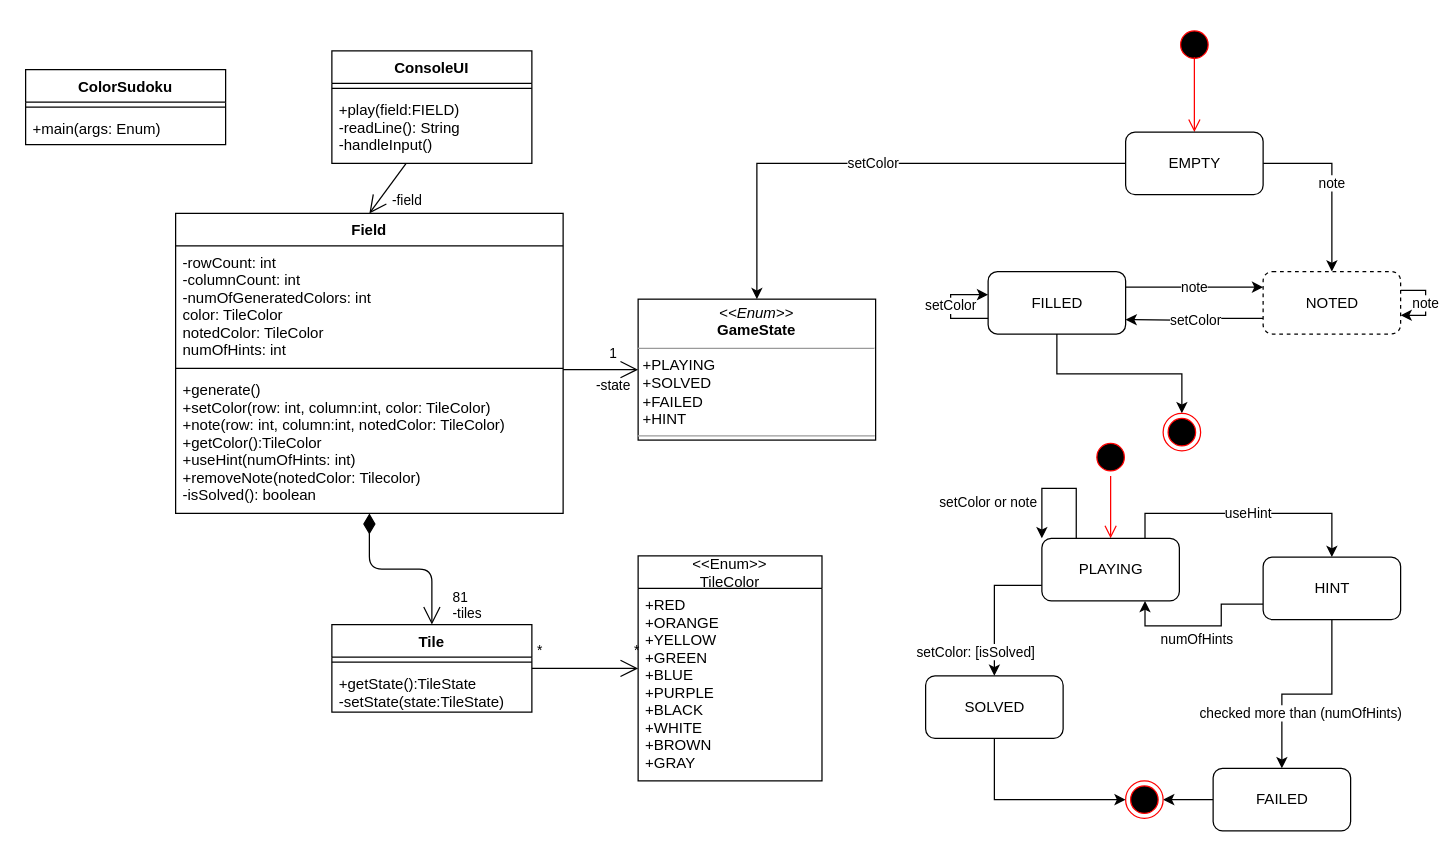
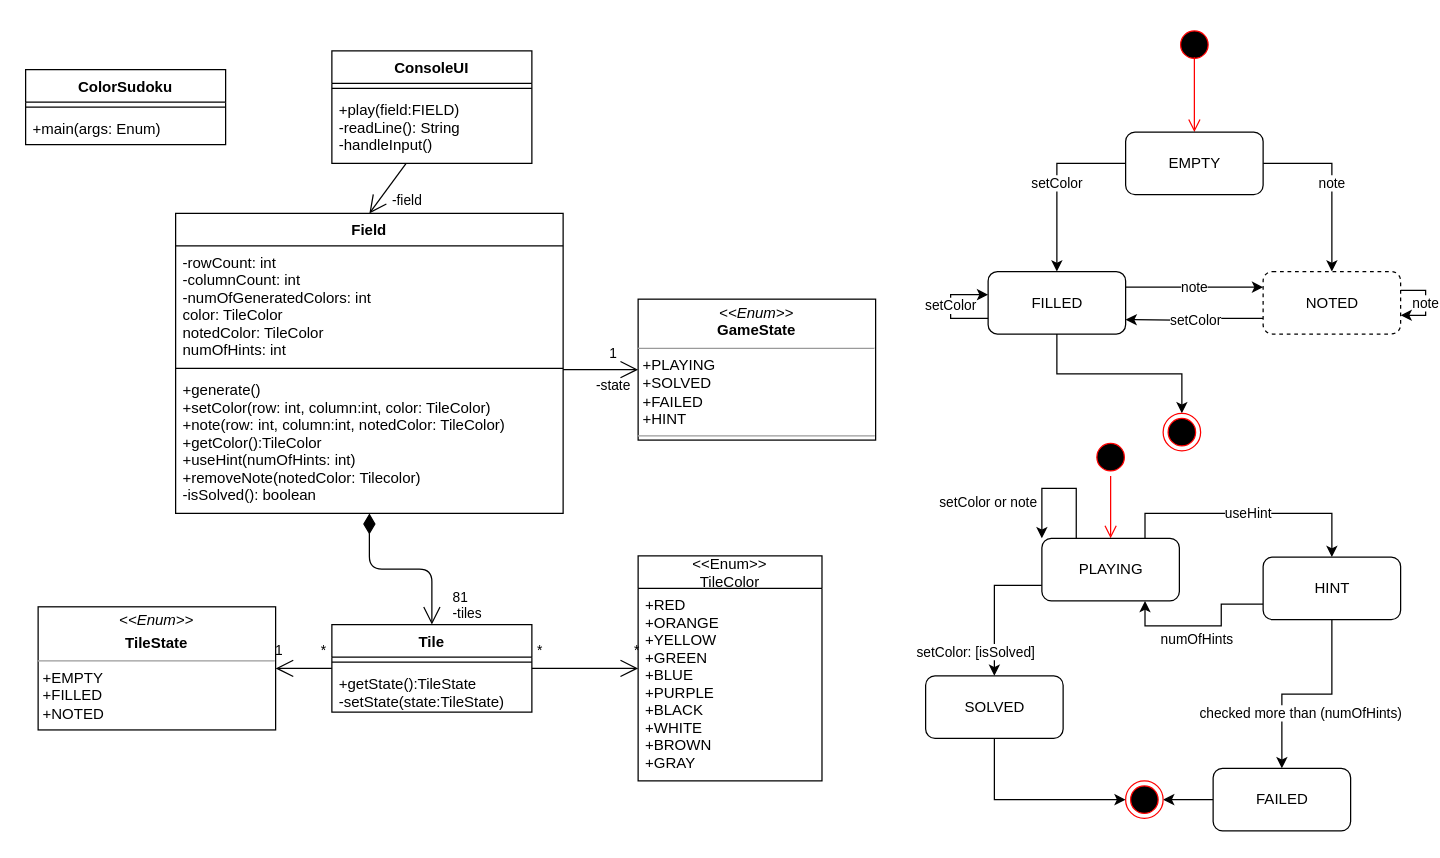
(845, 163) -> (1057, 212)
none -> (157, 668)
none -> (304, 668)
